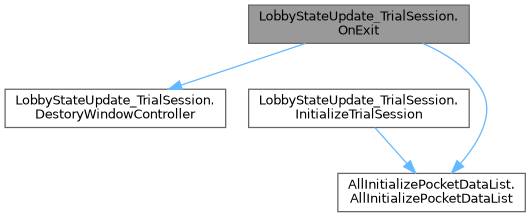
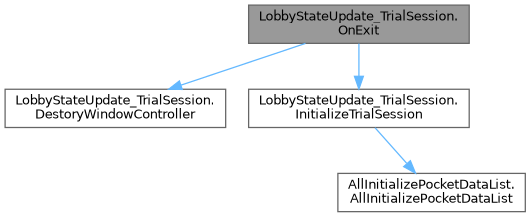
(483, 92) -> (359, 60)
